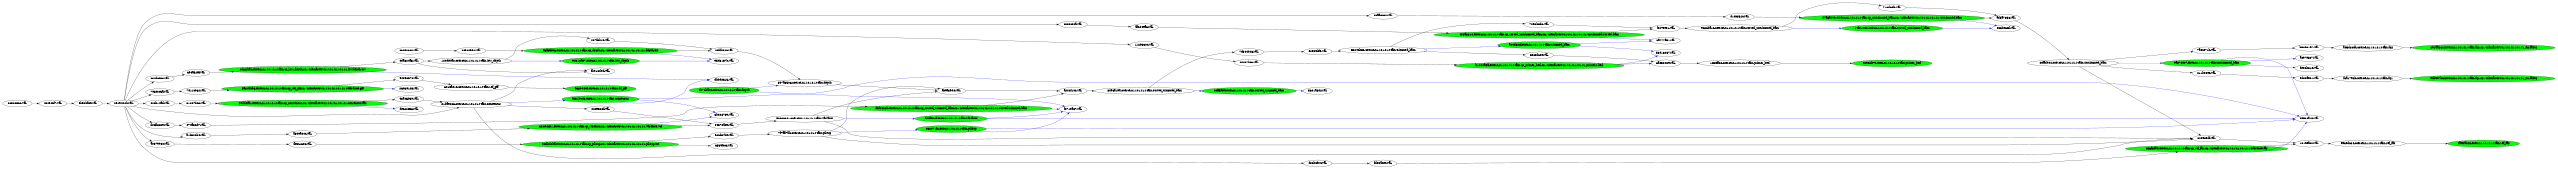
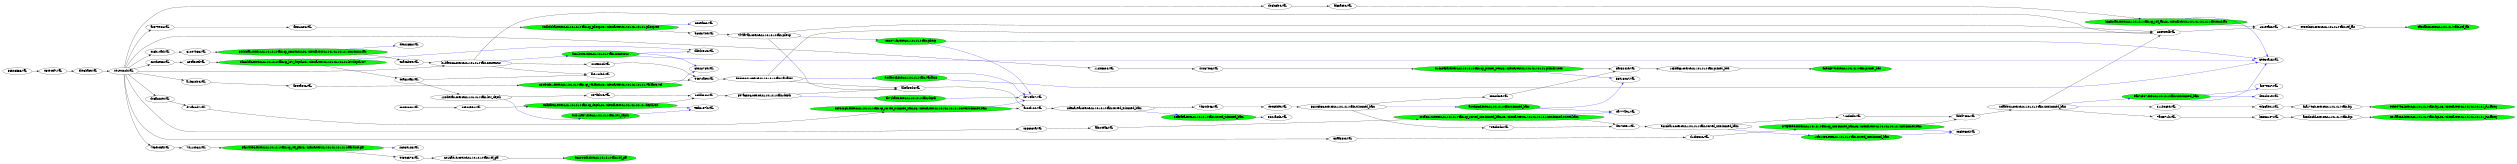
(763, 87) -> (838, 97)
